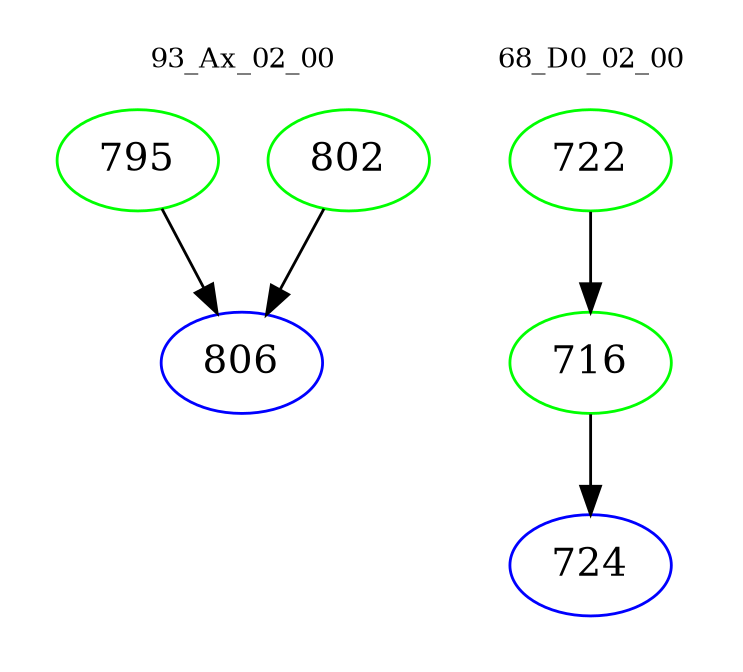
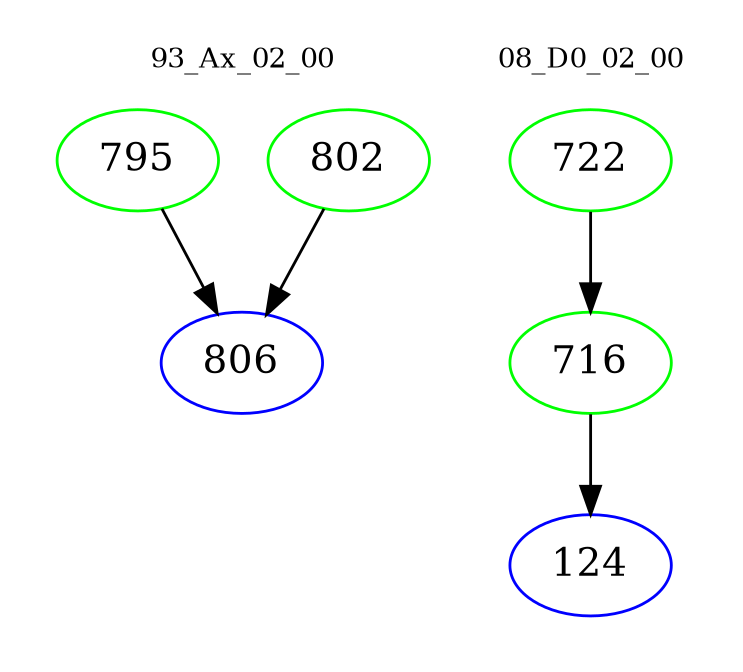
(592, 60) -> (592, 60)
(591, 565) -> (591, 565)
